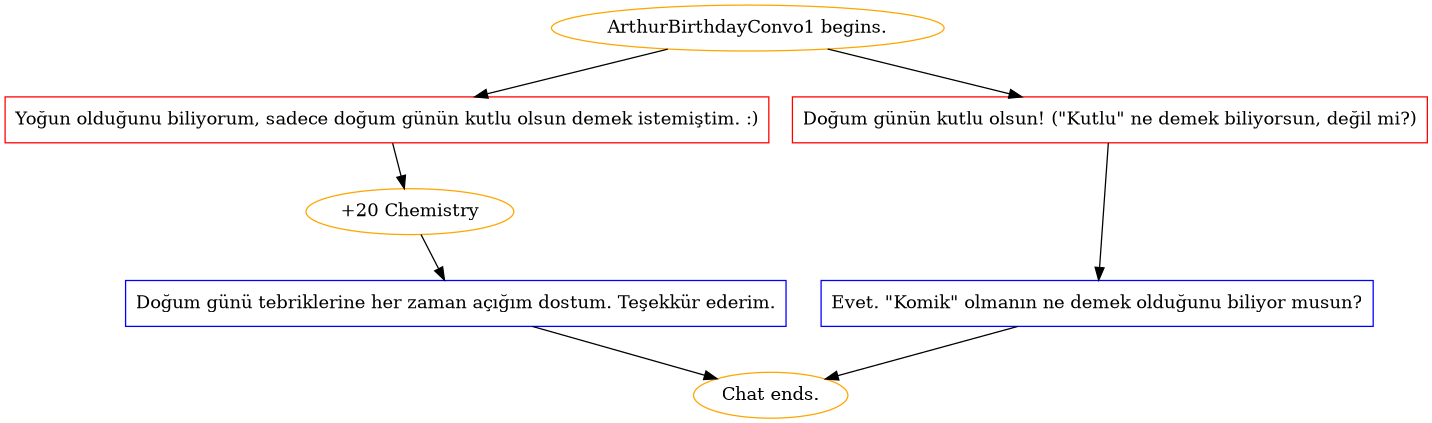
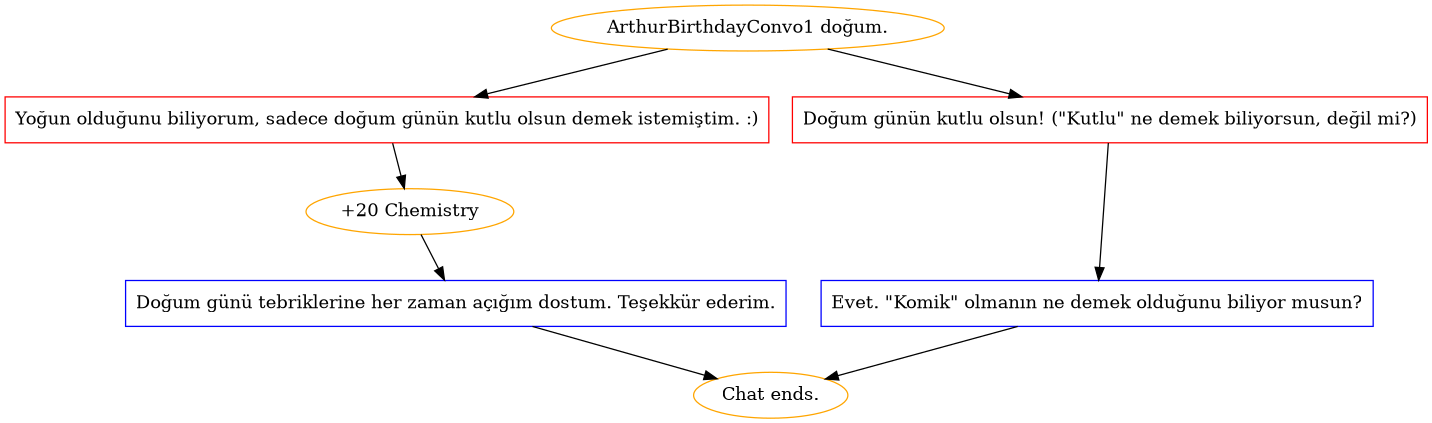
(748, 28) -> (748, 28)
